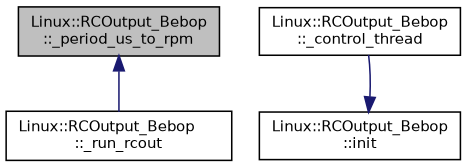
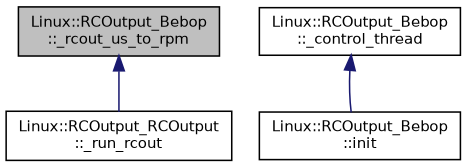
(119, 31) -> (119, 31)
(370, 76) -> (350, 91)
(119, 136) -> (119, 136)
